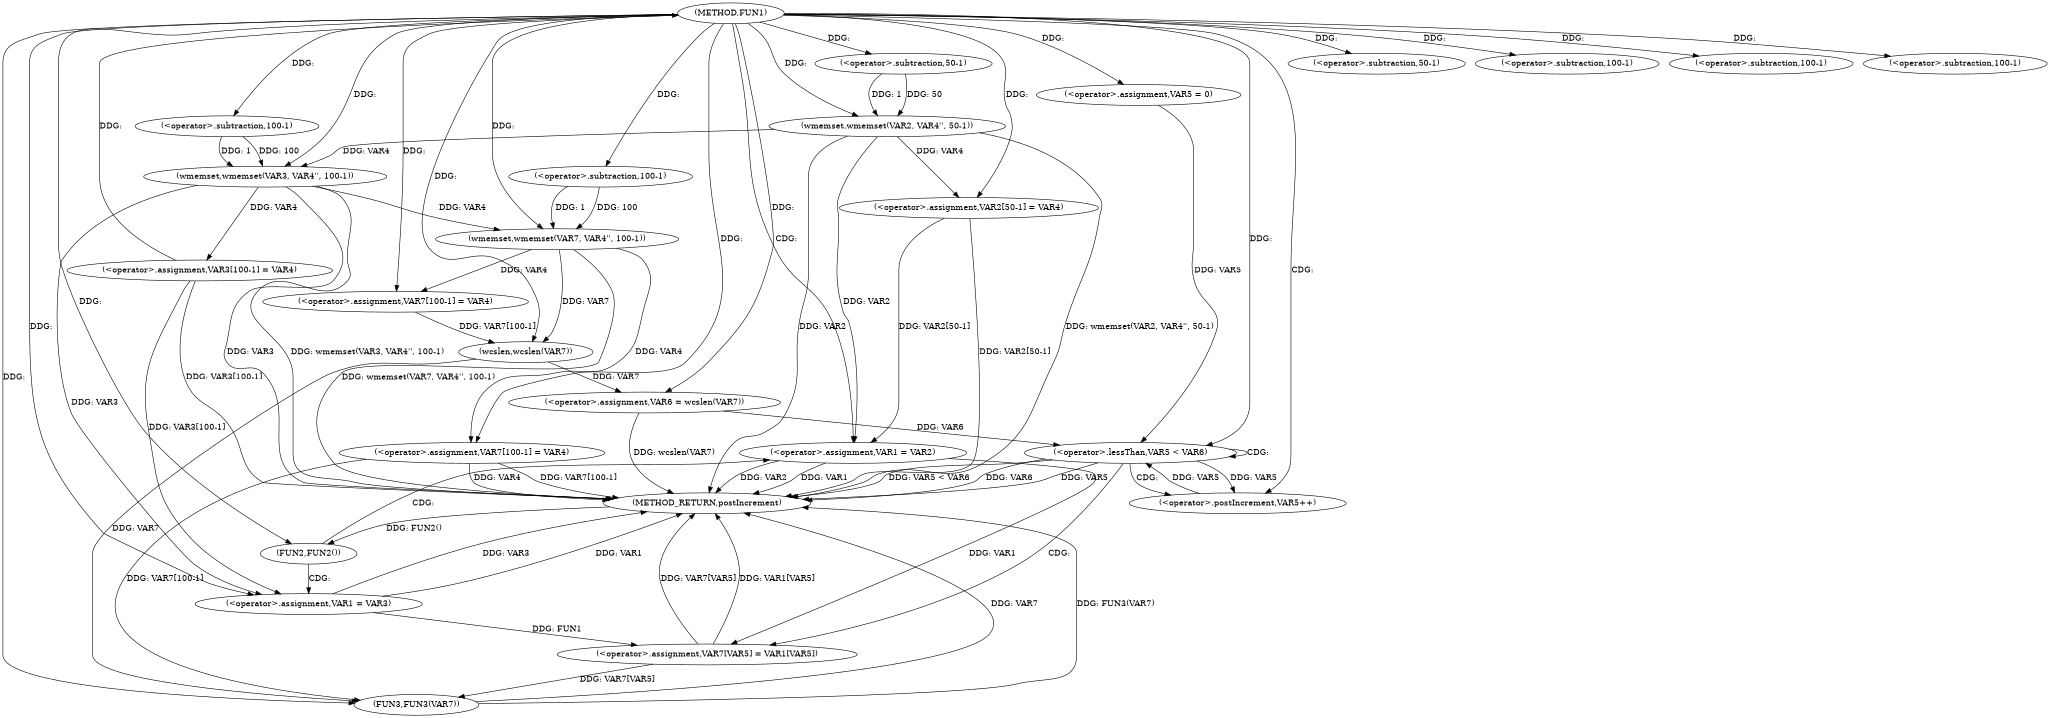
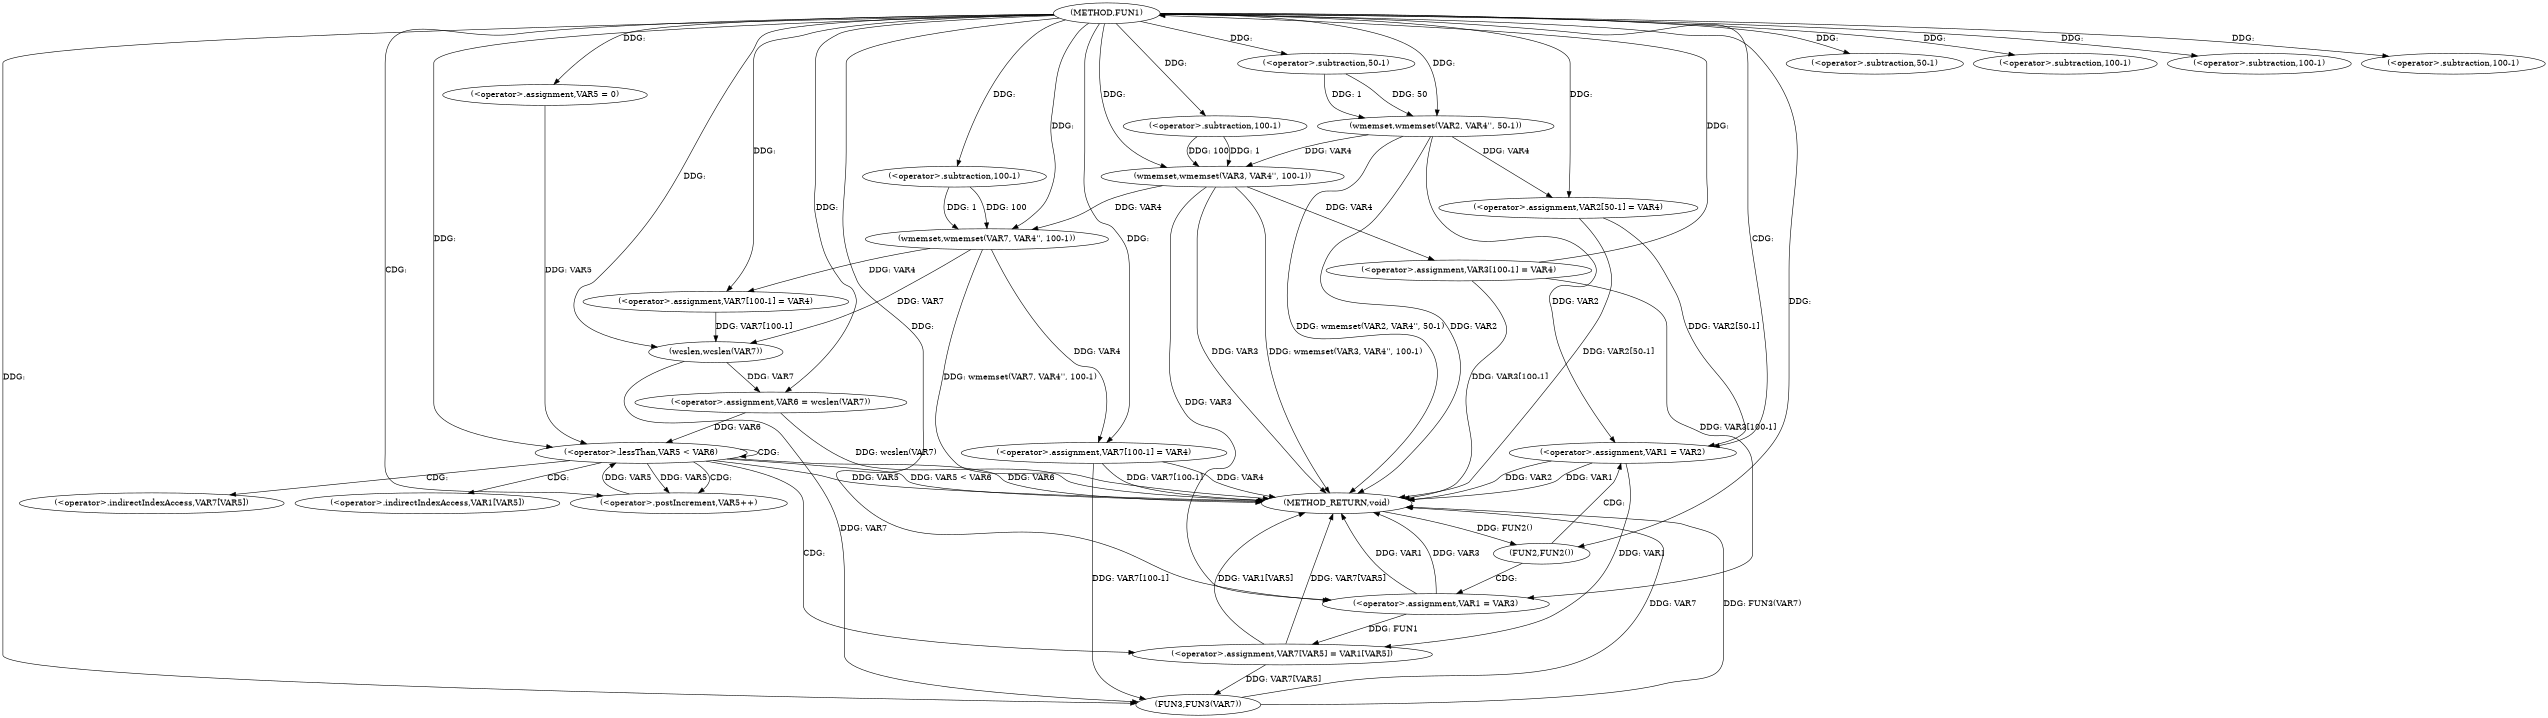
none -> (152, 503)
none -> (427, 503)
(707, 503) -> (1337, 503)
